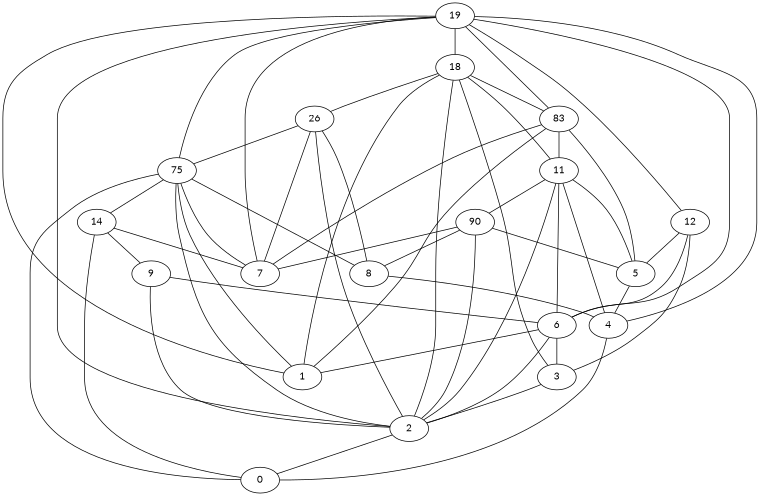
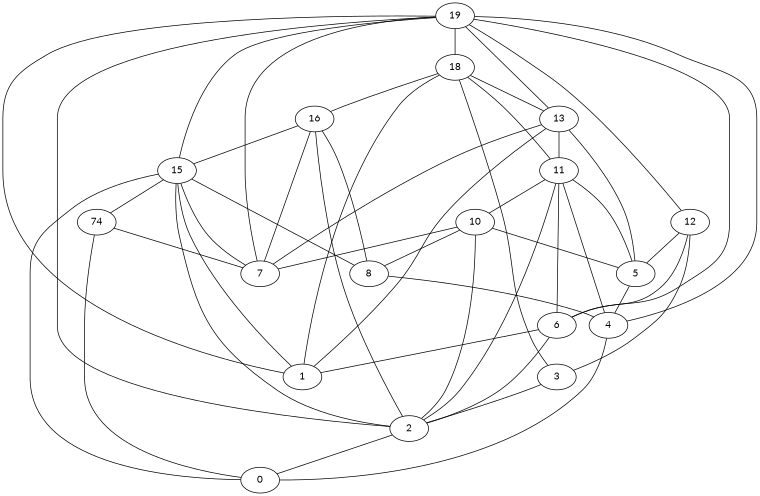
(315, 119) -> (315, 119)
(559, 119) -> (559, 119)
(177, 171) -> (177, 171)
(97, 222) -> (97, 222)
(475, 222) -> (475, 222)
(436, 249) -> none
(151, 274) -> none
(557, 351) -> none
